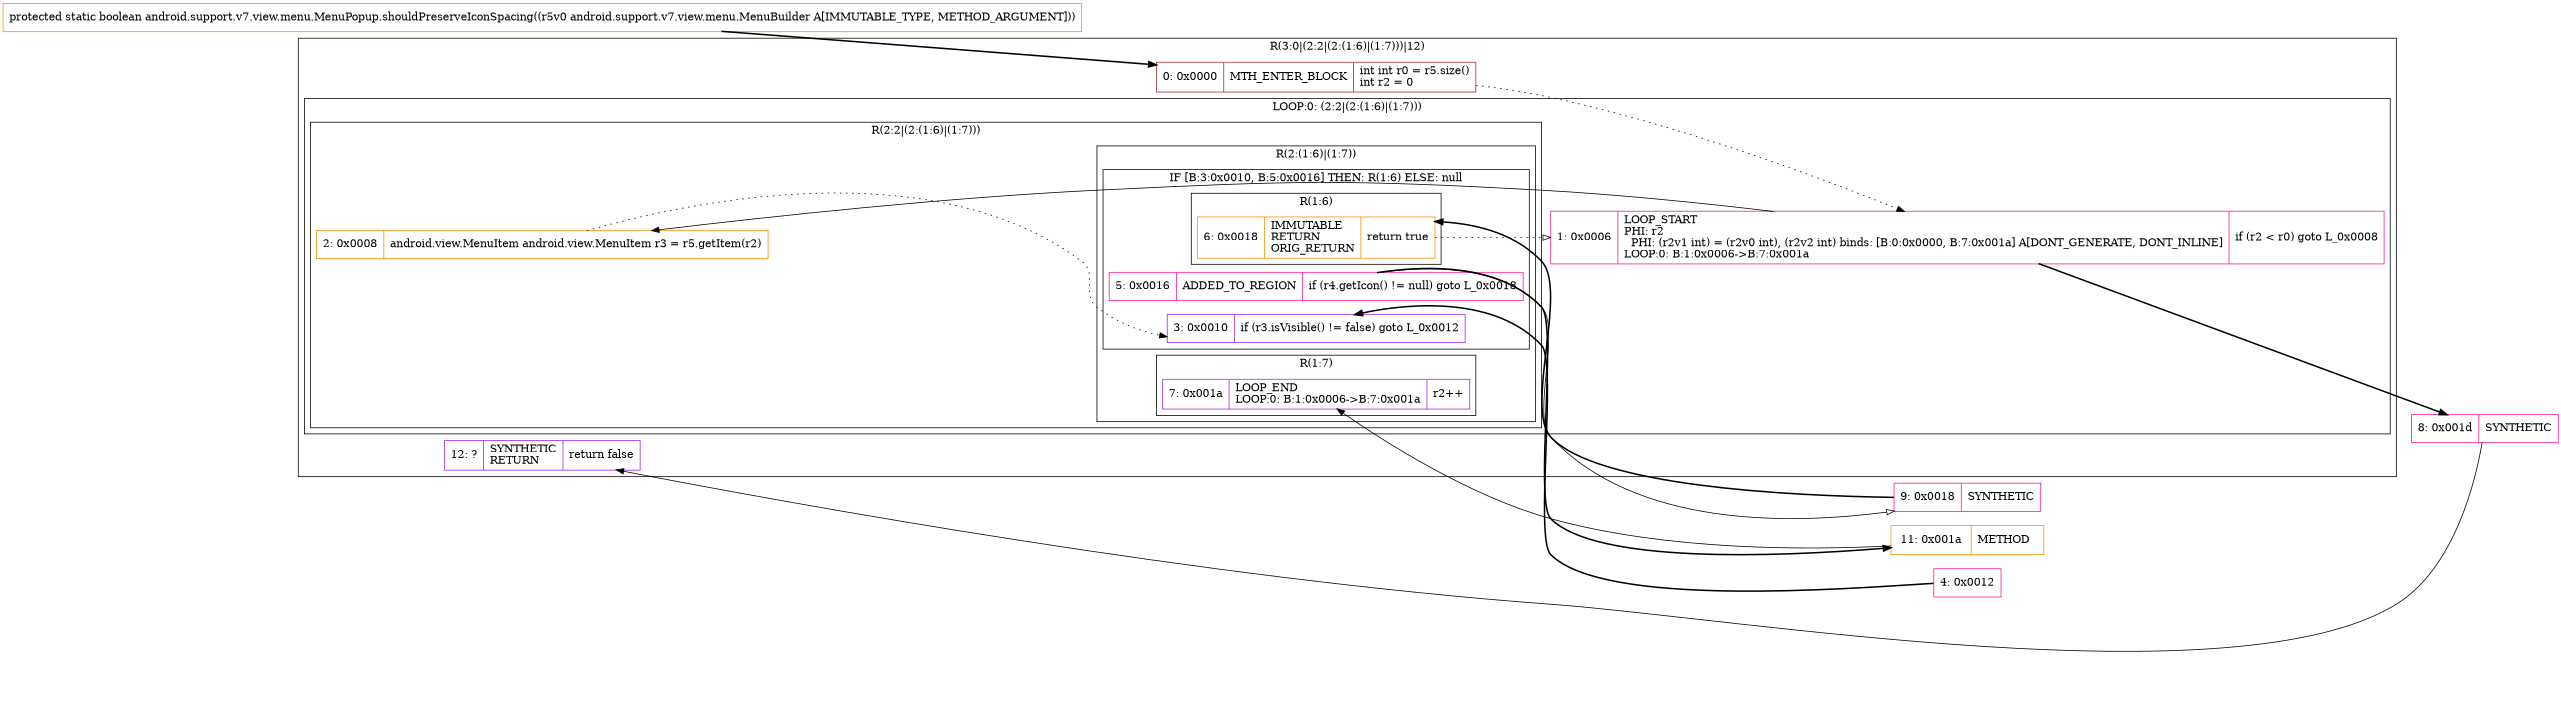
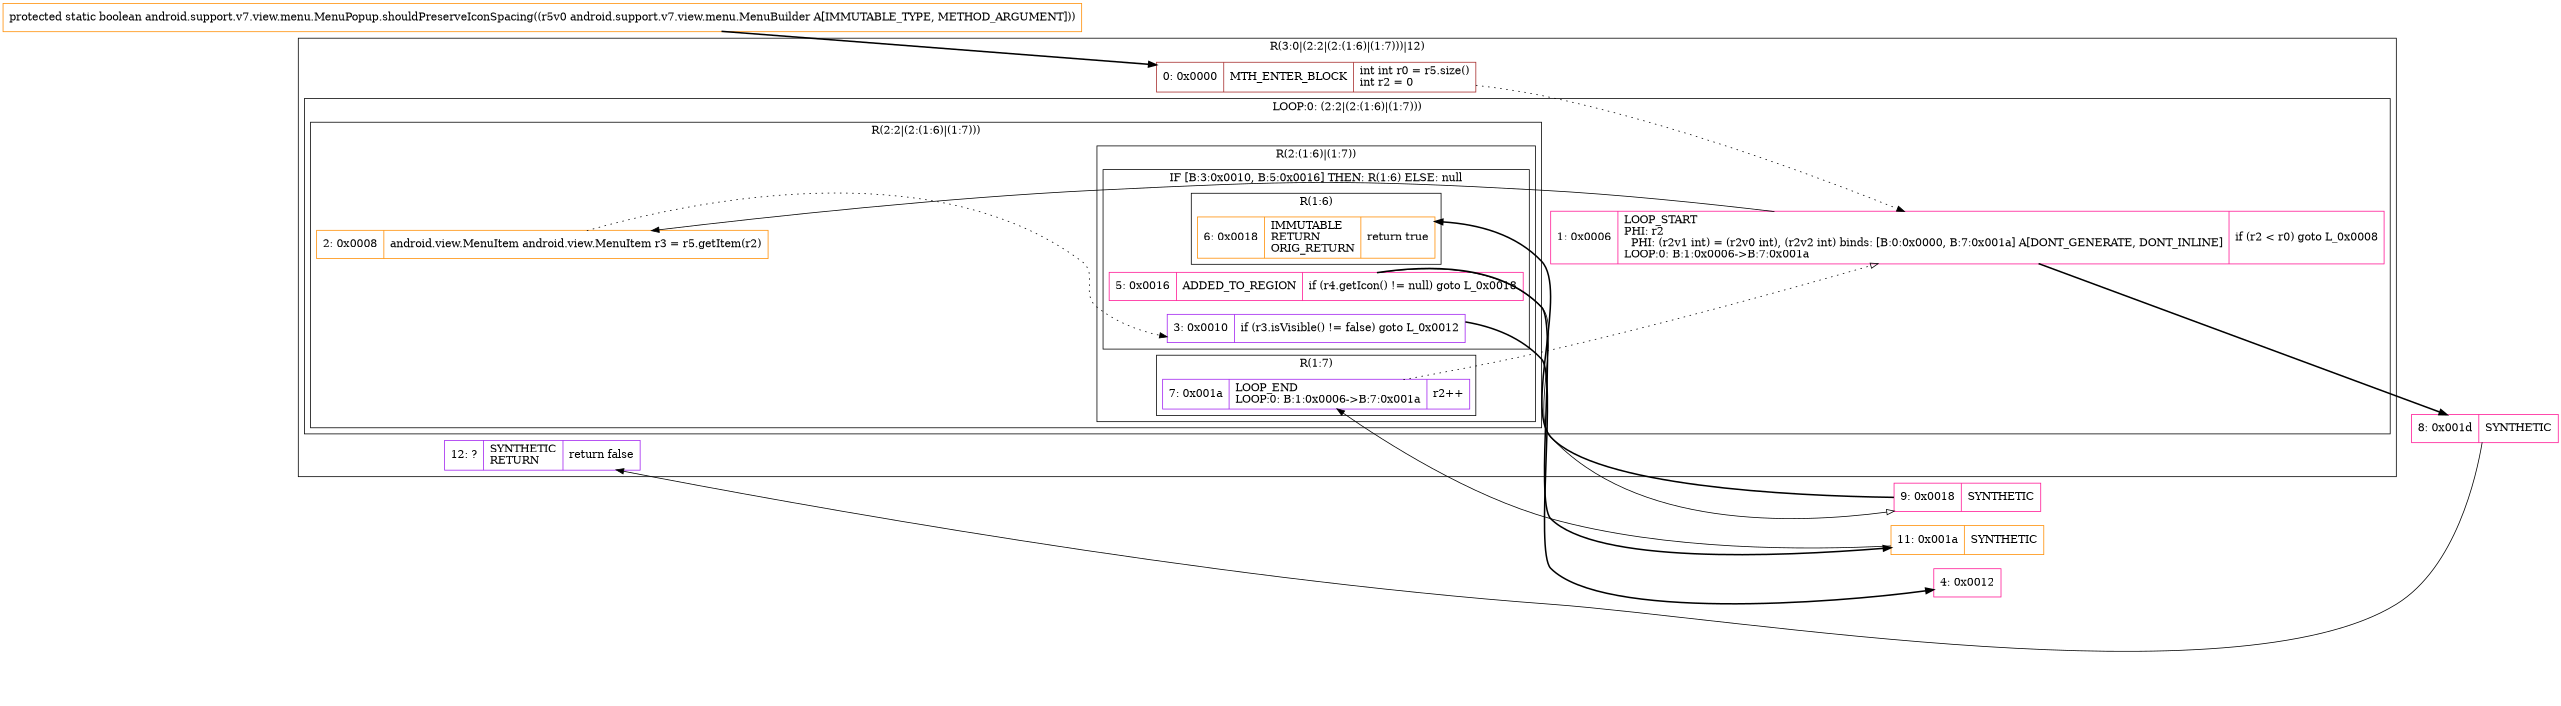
(1489, 238) -> (1639, 329)
(2004, 540) -> (2004, 540)
(1549, 549) -> (1588, 588)
